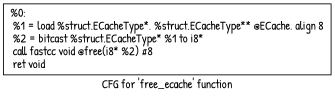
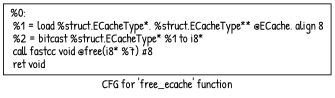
(82, 52) -> (82, 52)
